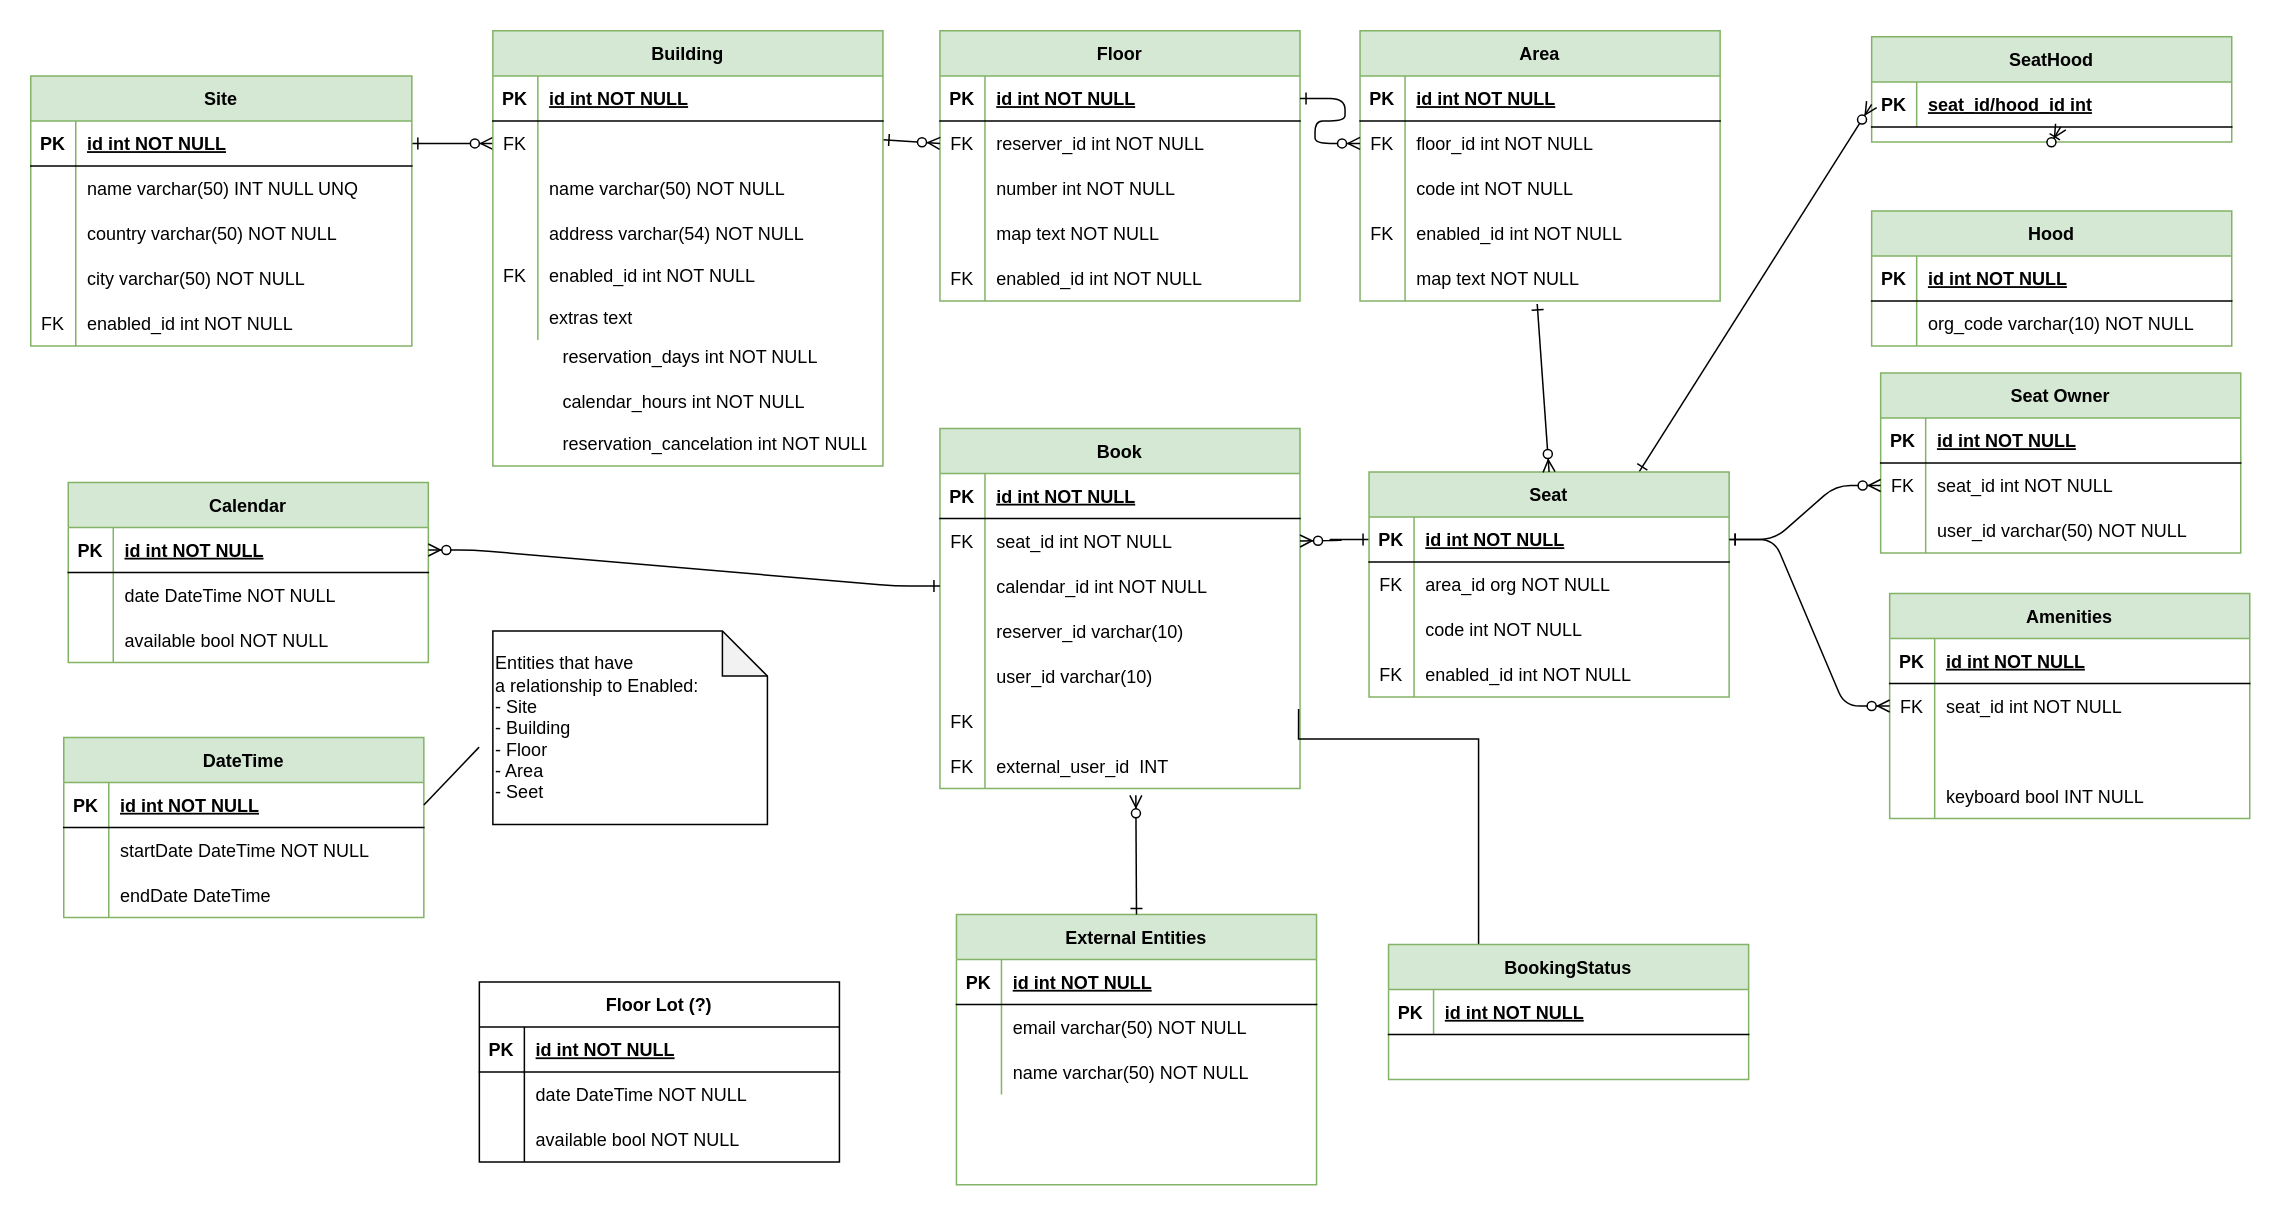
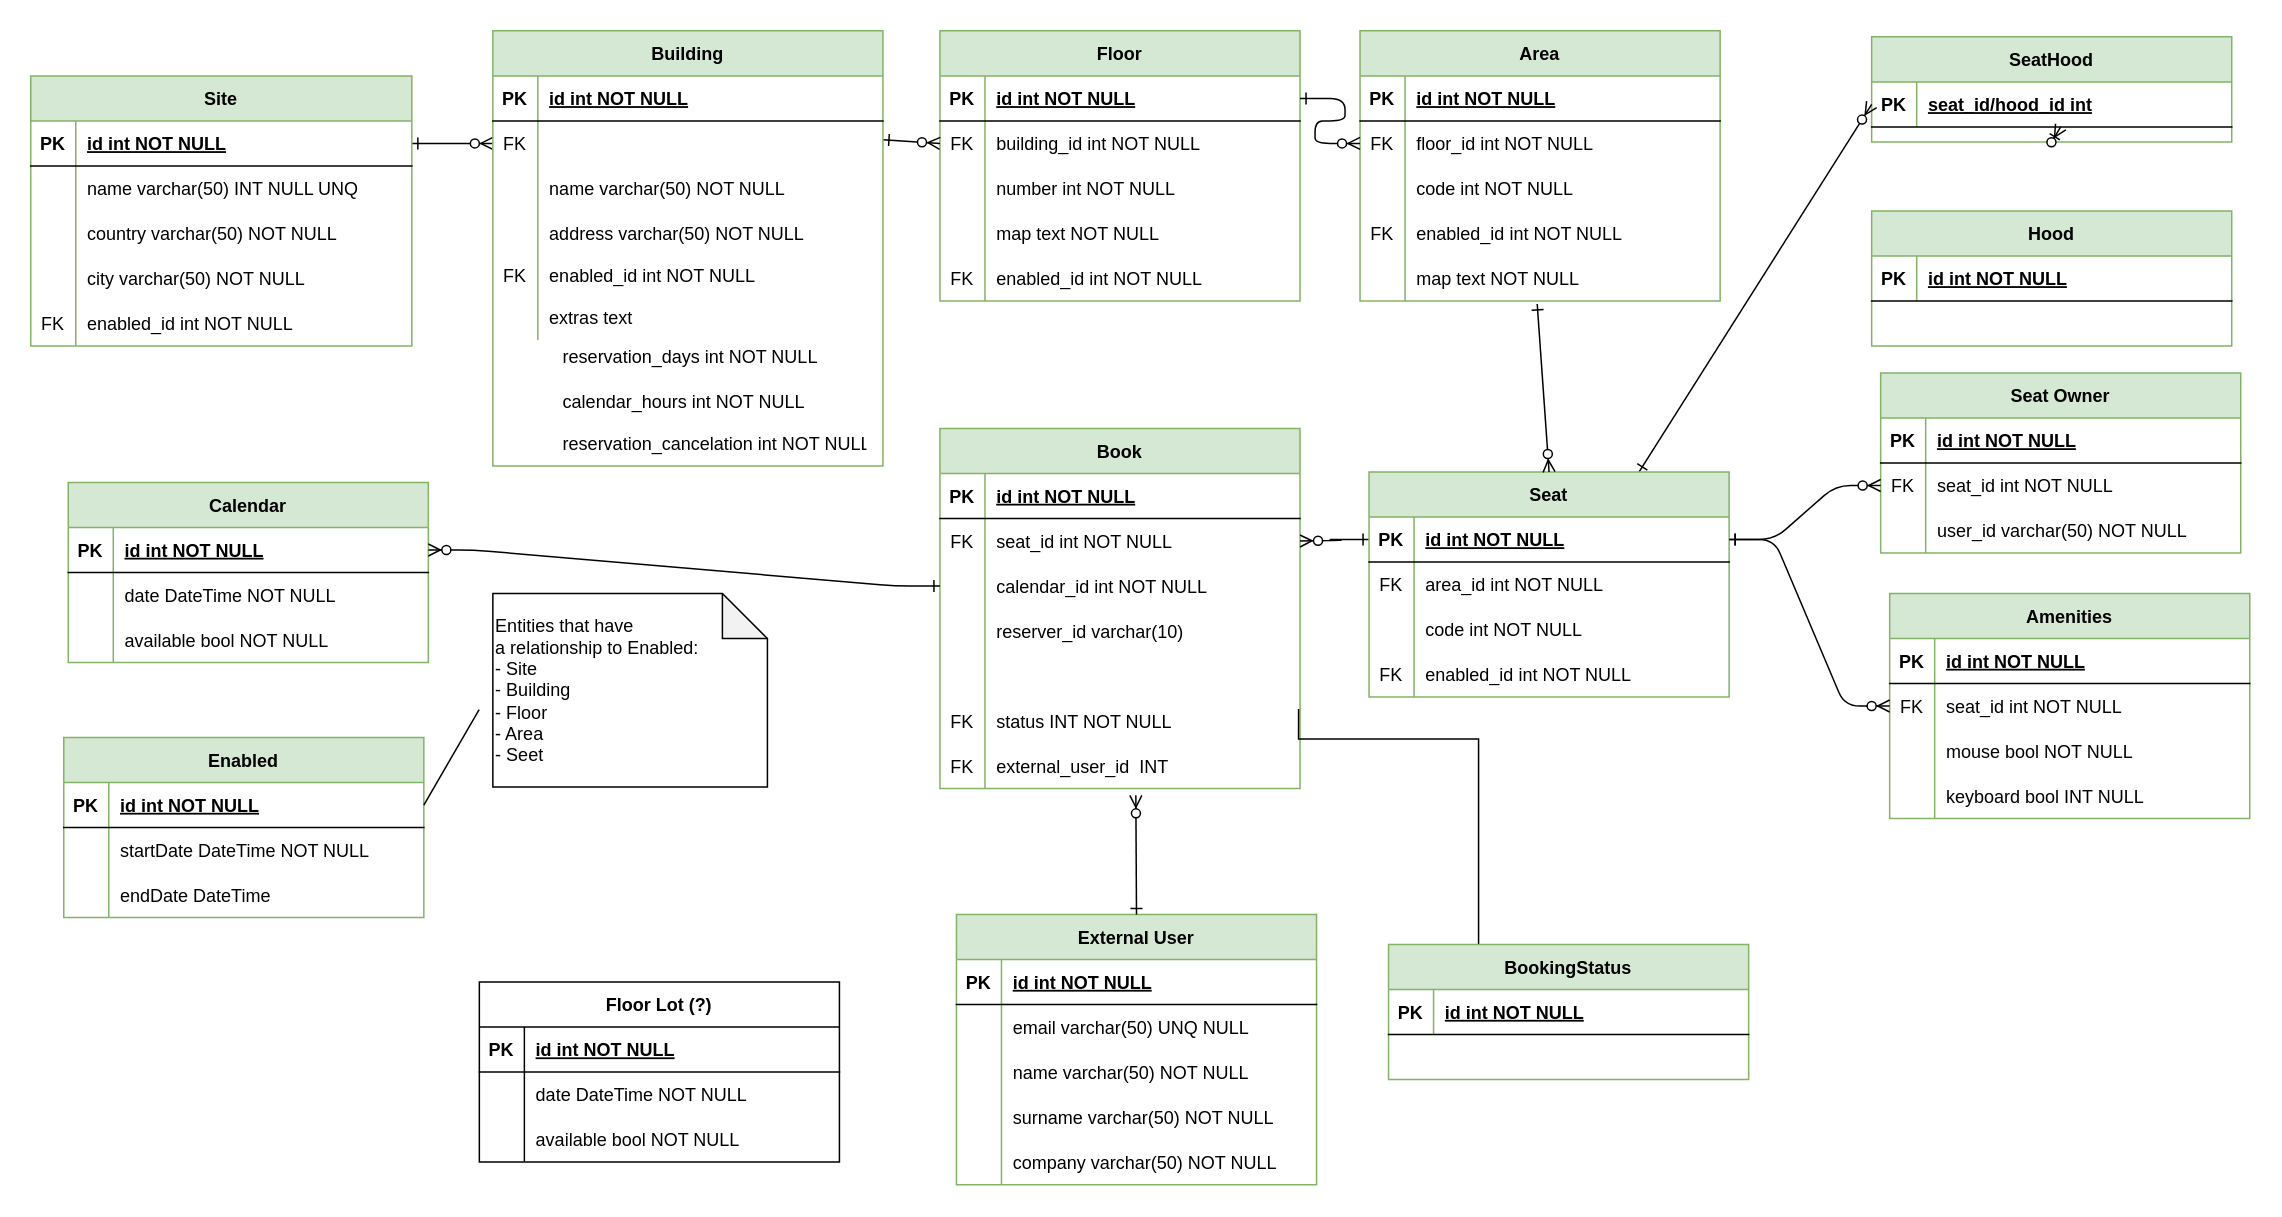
(1105, 144) -> (1098, 144)
(683, 234) -> (683, 234)
(2074, 323) -> none
(1516, 585) -> (1514, 585)
(1142, 676) -> none
none -> (1142, 721)
(630, 728) -> (630, 690)
none -> (2092, 751)
(243, 761) -> (243, 761)
(1136, 938) -> (1136, 938)
(1132, 1028) -> (1132, 1028)
none -> (1159, 1117)
none -> (1159, 1162)
